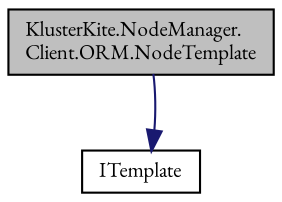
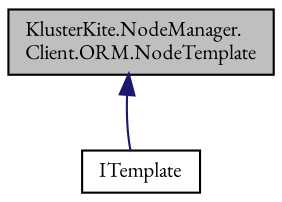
(155, 102) -> (127, 123)
